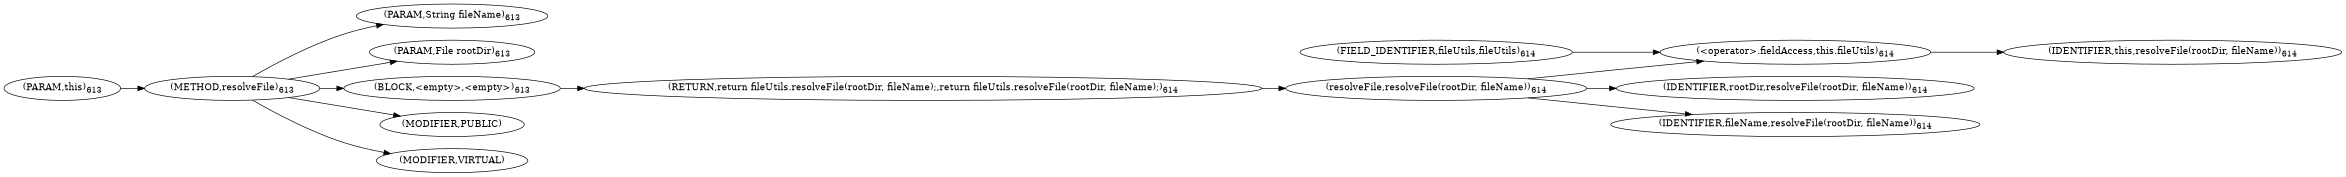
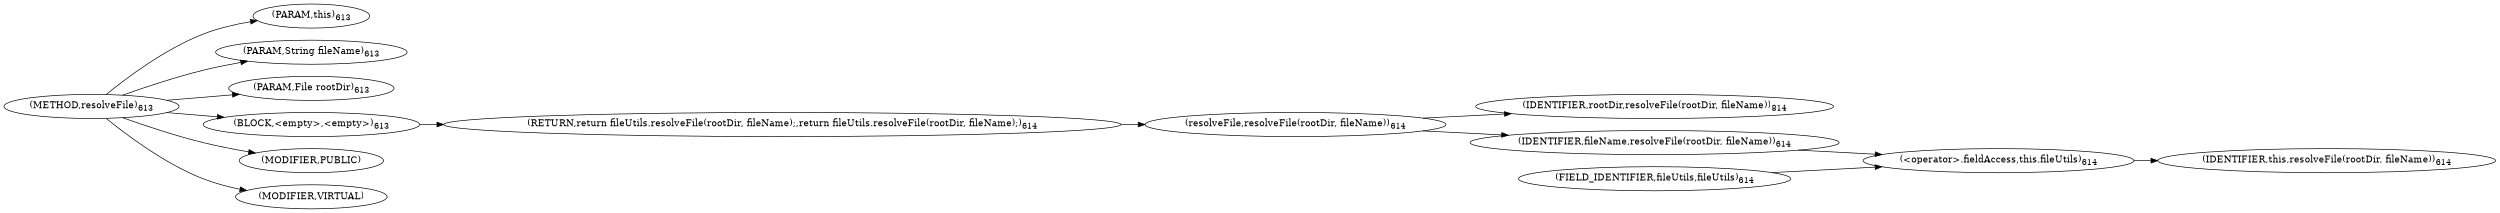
(1612, 70) -> (1837, 152)
(1920, 87) -> (1779, 105)
(129, 88) -> (174, 48)
